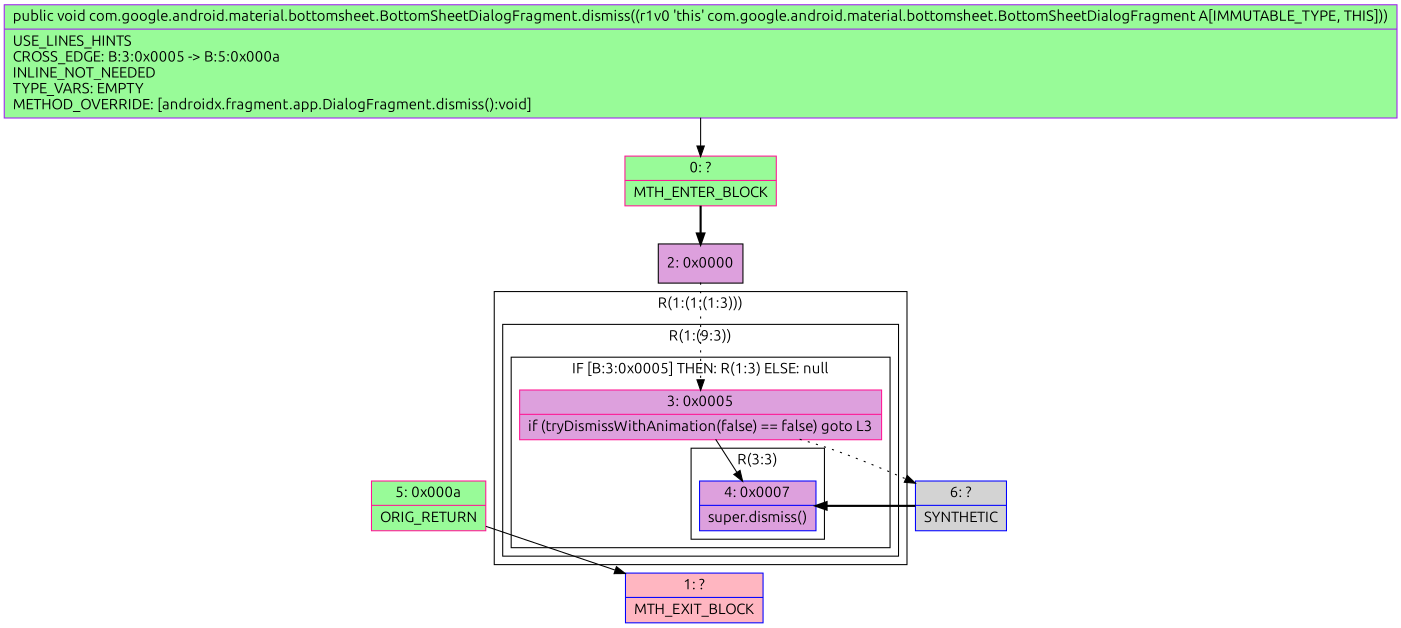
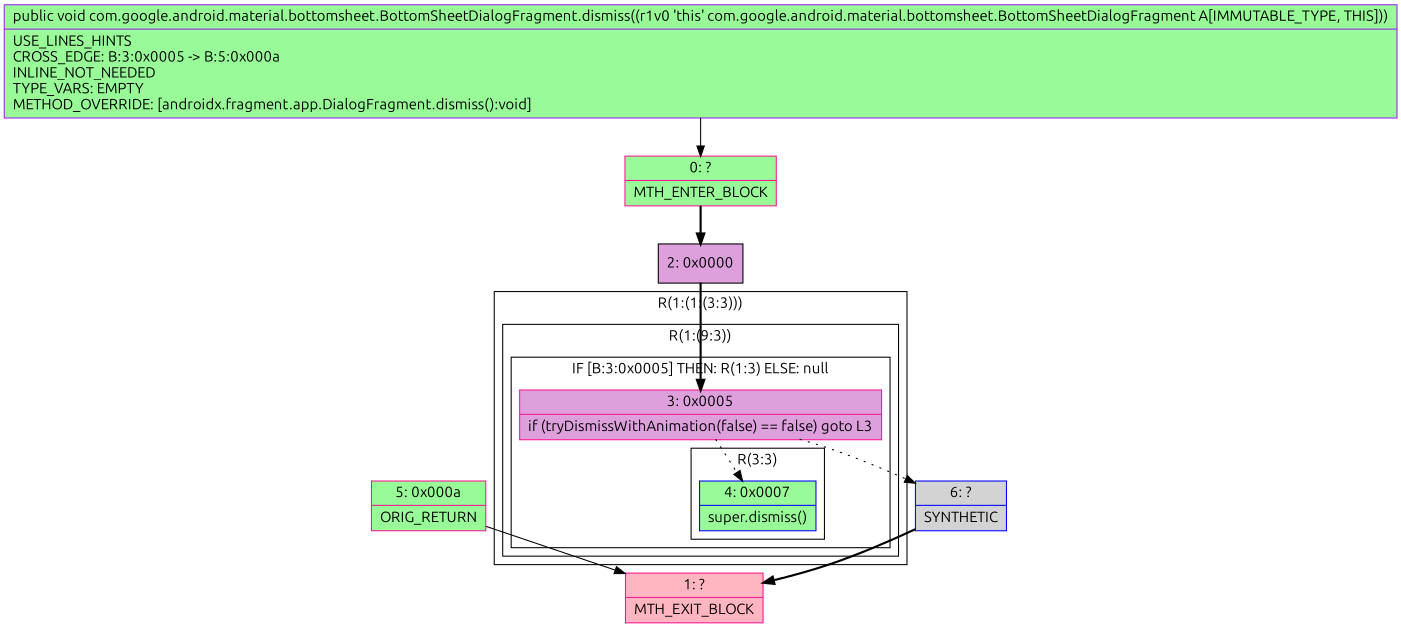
(701, 304) -> (701, 304)
(701, 331) -> (701, 331)
(726, 456) -> (726, 456)
(758, 506) -> (758, 506)
(871, 506) -> (846, 558)
(694, 598) -> (694, 598)
